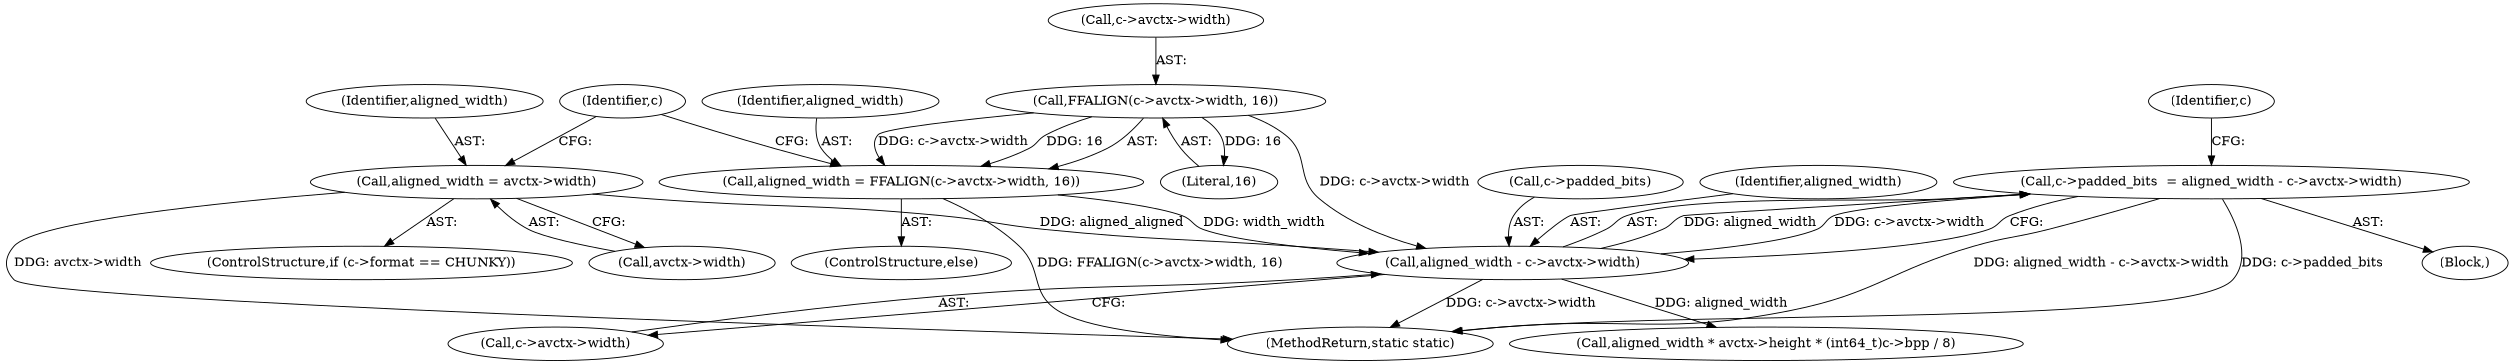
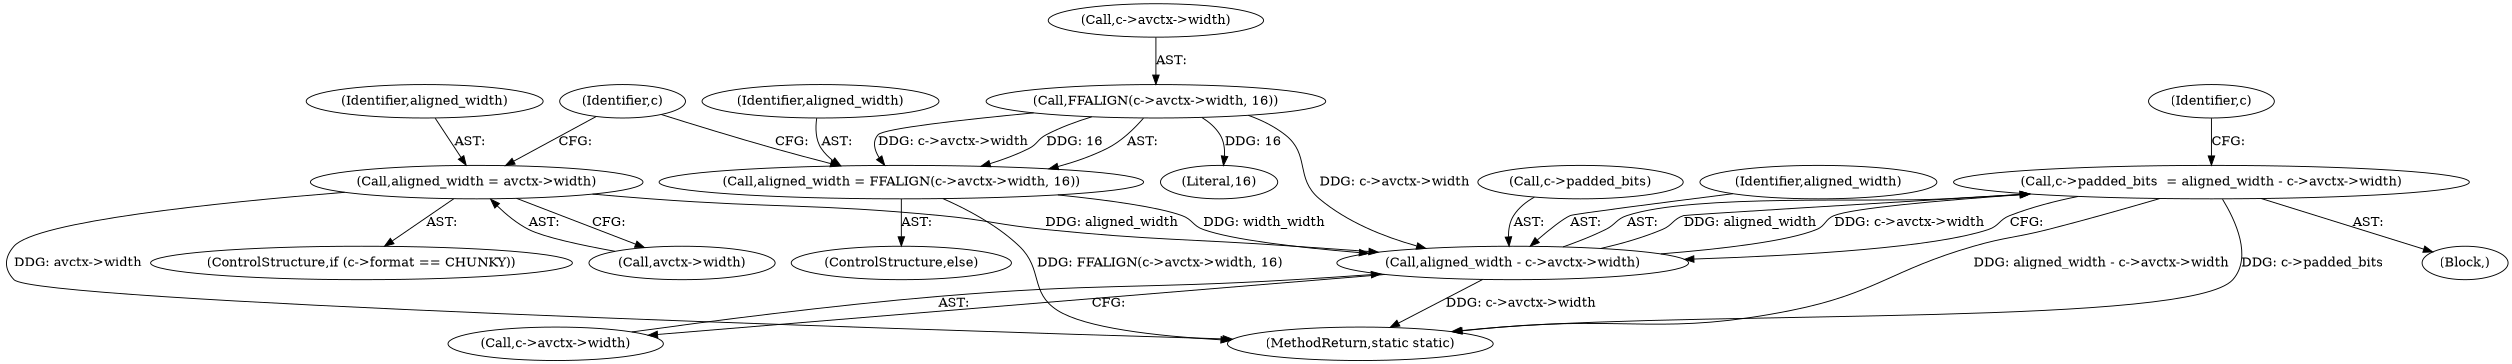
(1181, 148) -> none
(1112, 223) -> (1112, 223)
(1766, 344) -> none
